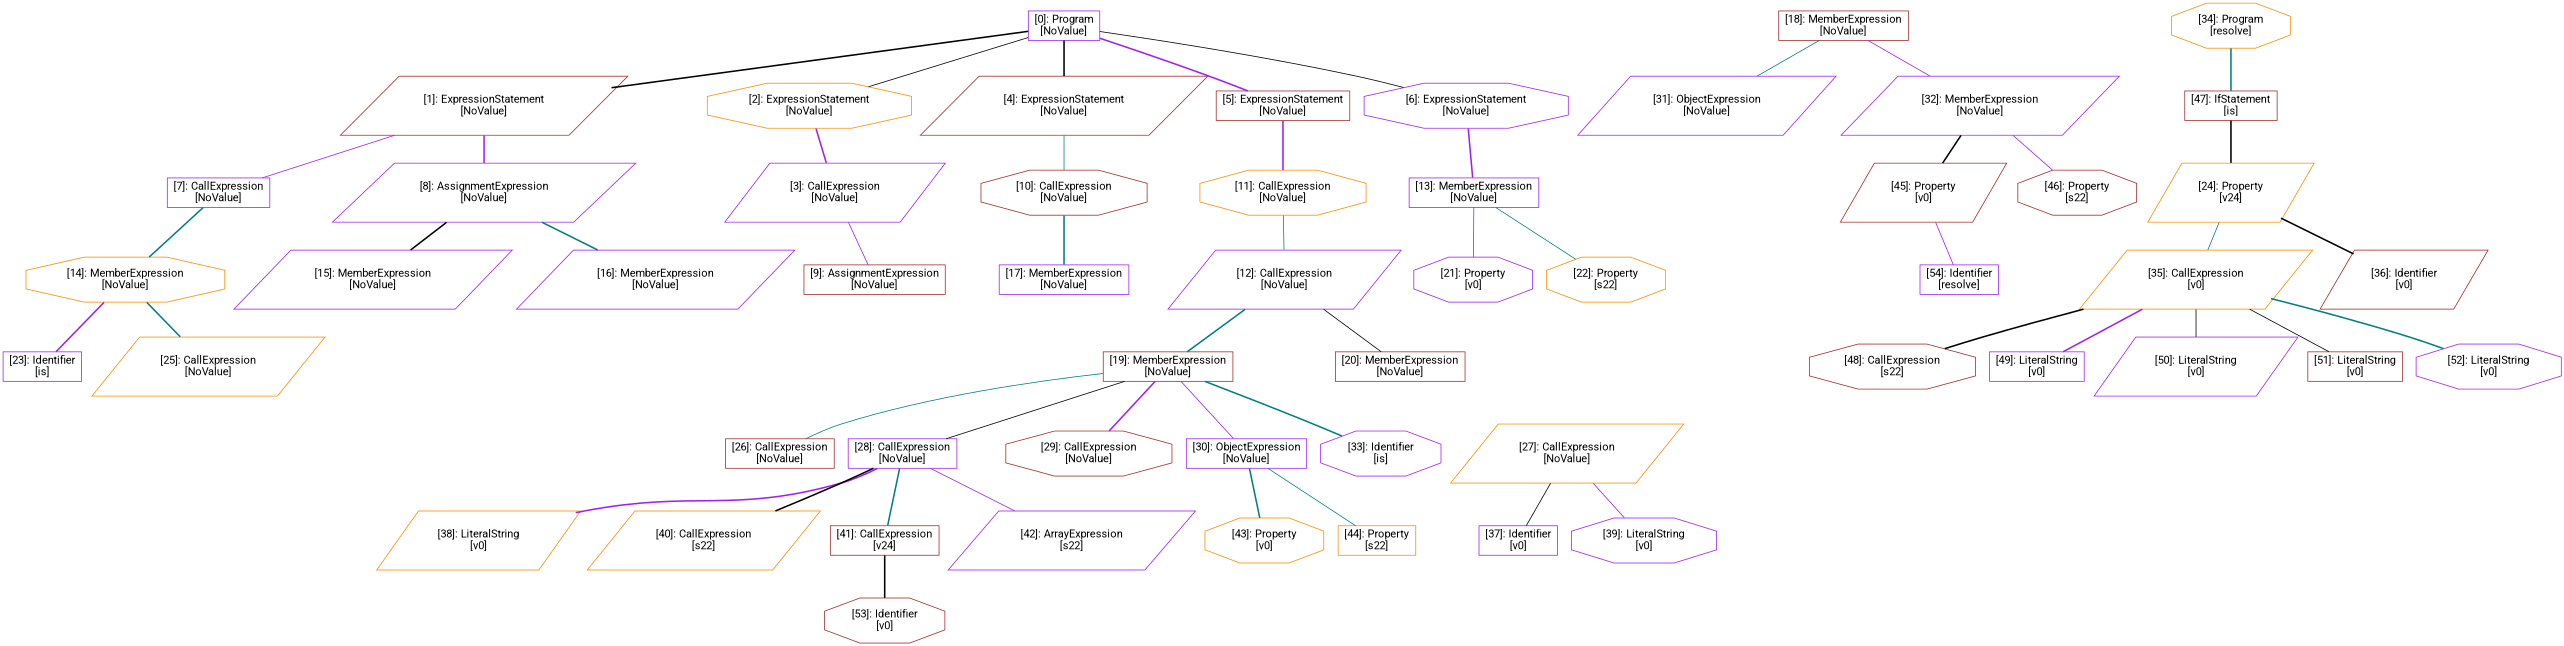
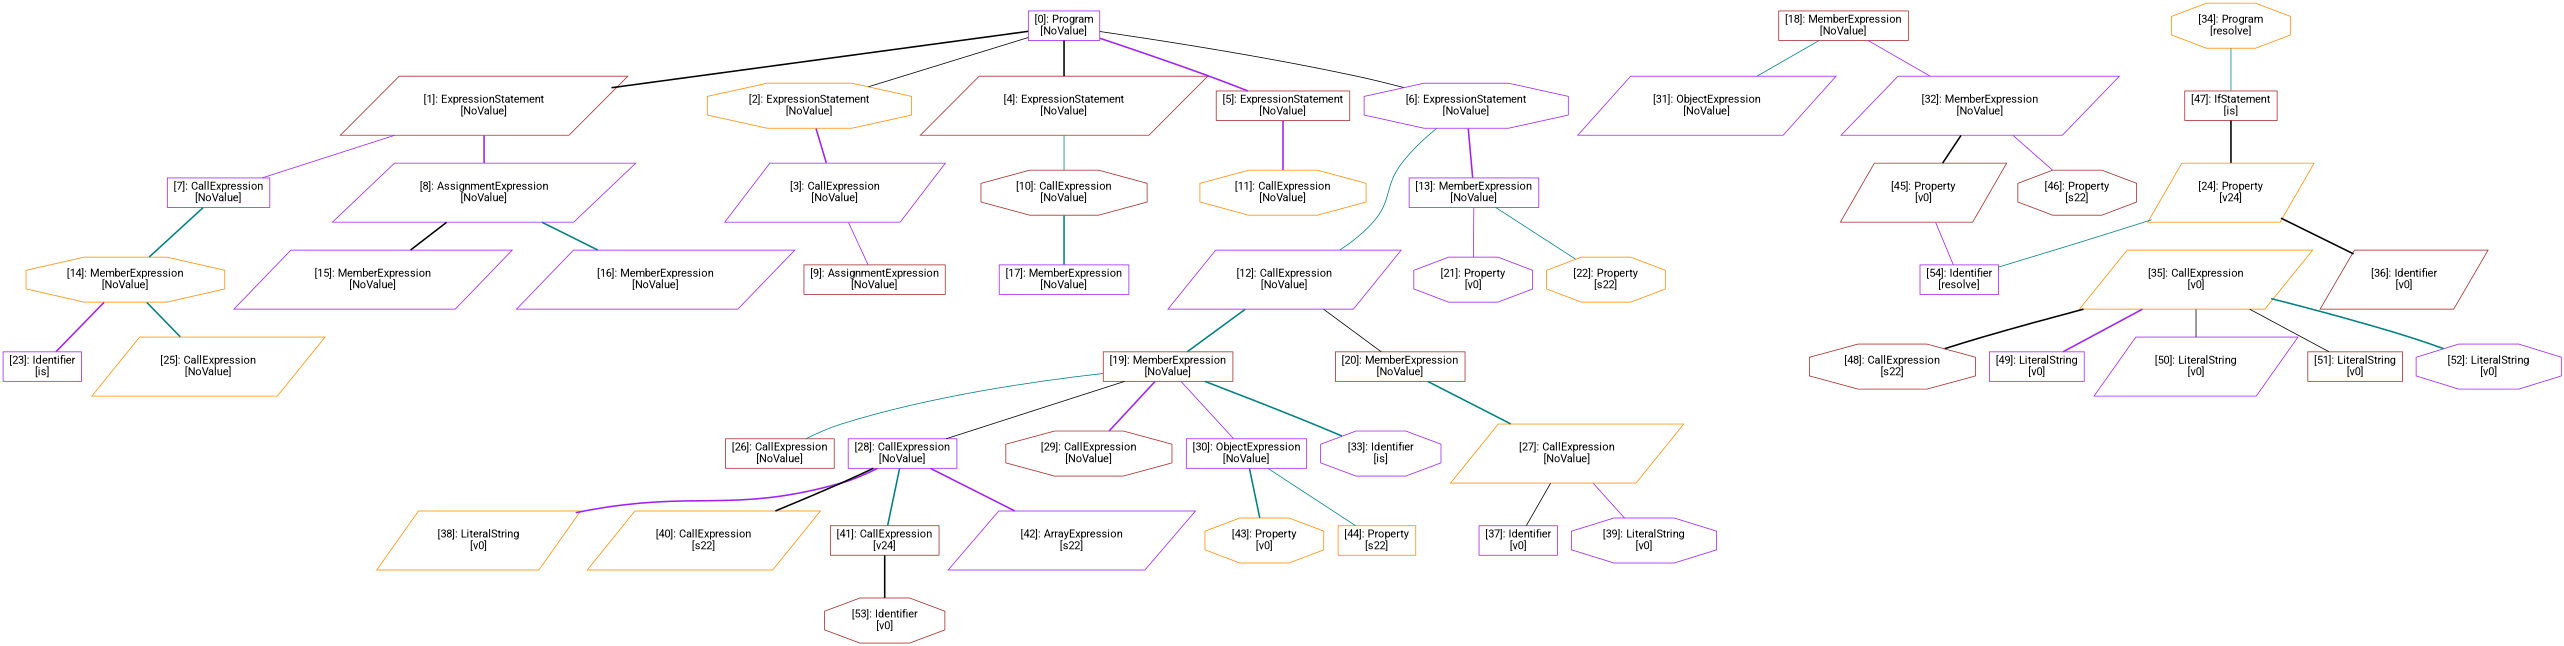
(2231, 70) -> (2231, 70)
(1284, 233) -> (1389, 190)
(2213, 236) -> (2075, 244)
none -> (1469, 403)
(973, 490) -> (973, 490)
